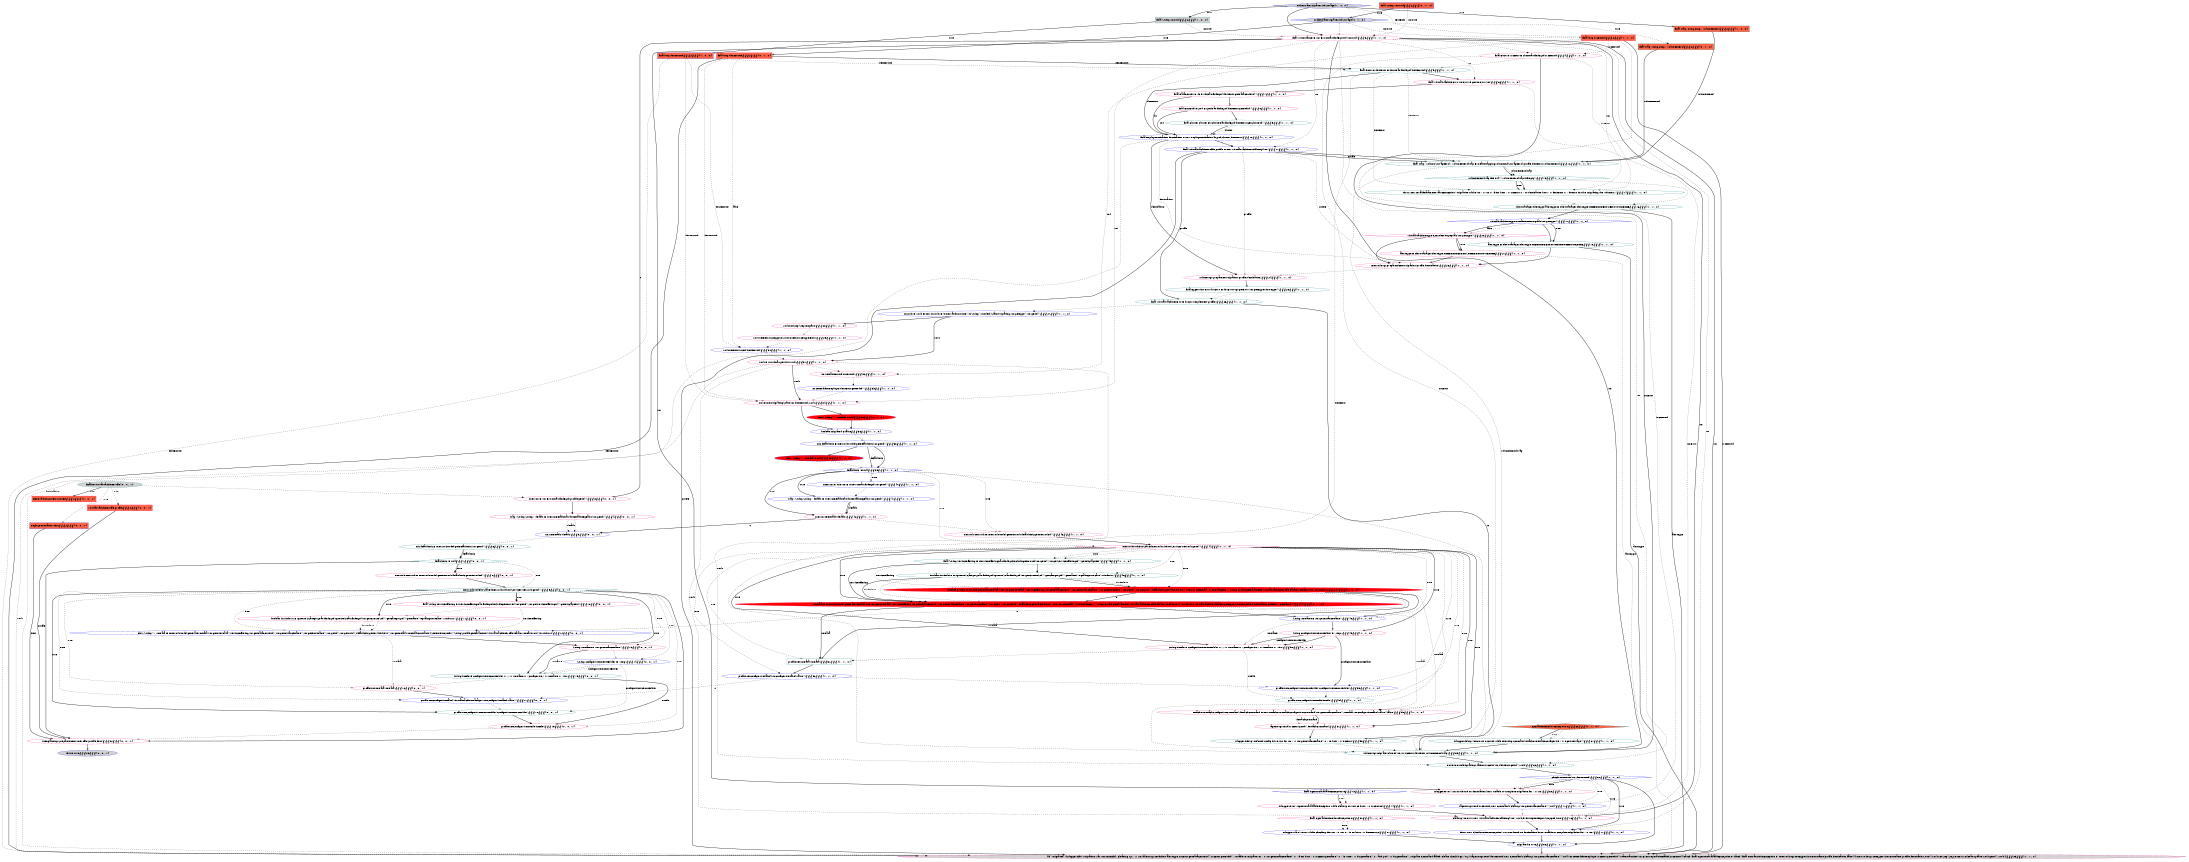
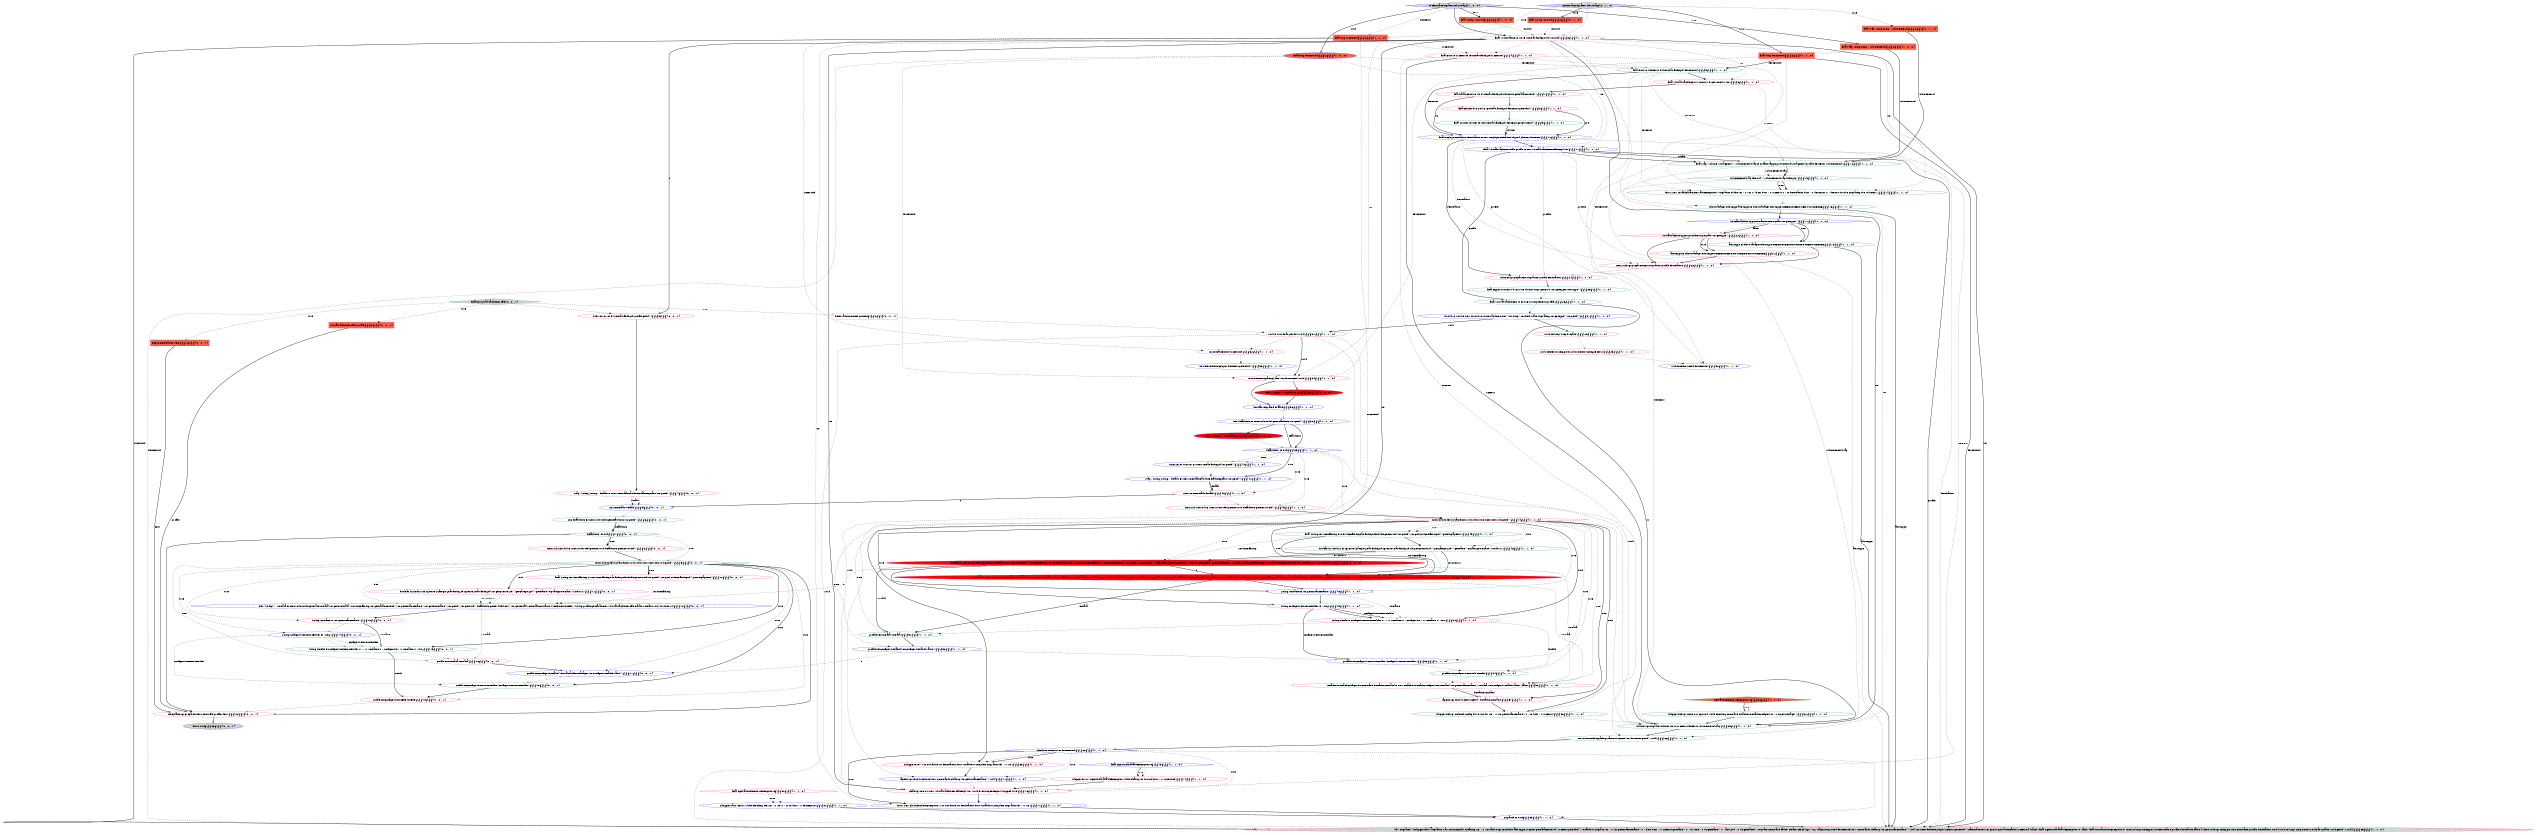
(1372, 13) -> (1572, 12)
(1182, 20) -> (1487, 20)
(1388, 29) -> (1524, 20)
(935, 36) -> (1375, 19)
(685, 56) -> (1320, 56)
(722, 207) -> (1495, 207)
(735, 207) -> (1601, 207)
(1109, 214) -> (810, 193)
(775, 356) -> (1080, 325)
(110, 485) -> (495, 302)
(777, 485) -> (1289, 485)
(88, 491) -> (677, 309)
(64, 499) -> (866, 316)
(709, 526) -> (924, 501)
(819, 662) -> (900, 635)
(1655, 831) -> (1678, 756)
